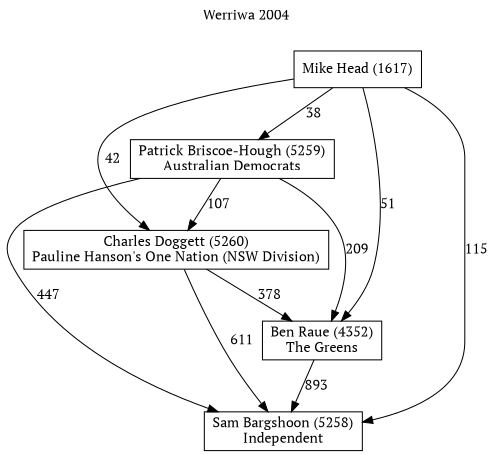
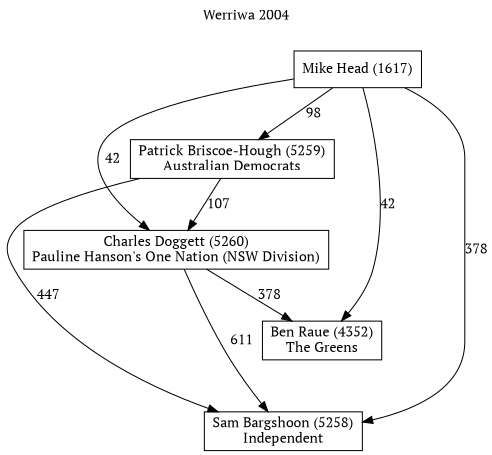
(314, 114) -> (314, 114)
(388, 204) -> (388, 204)
(339, 232) -> none
(477, 250) -> (477, 250)
(305, 381) -> none
